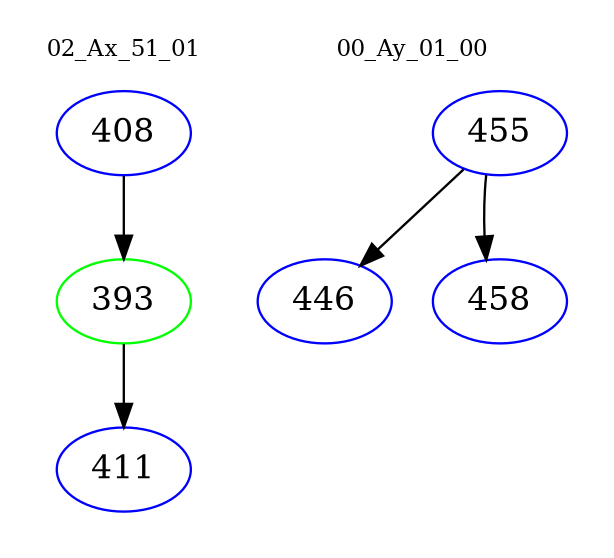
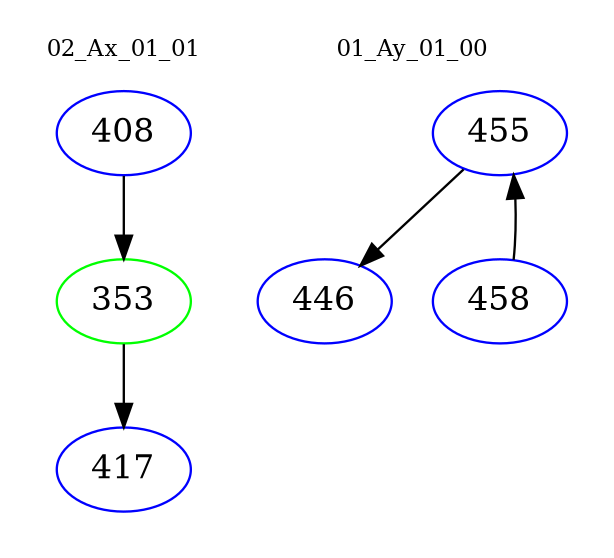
(124, 50) -> (124, 50)
(412, 50) -> (412, 50)
(484, 206) -> (516, 229)
(124, 301) -> (124, 301)
(124, 470) -> (124, 470)
